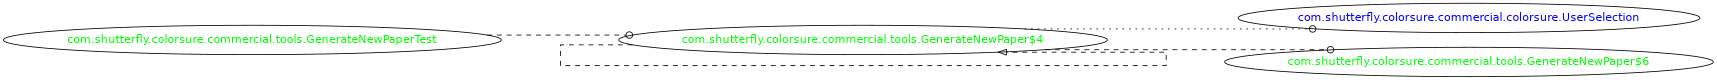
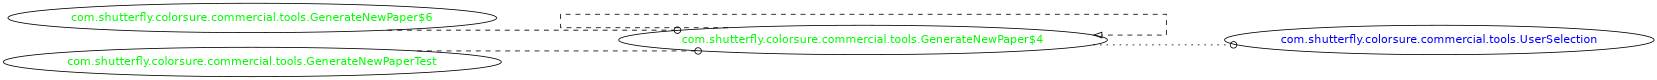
(1469, 18) -> (1439, 40)
(1186, 50) -> (531, 30)
